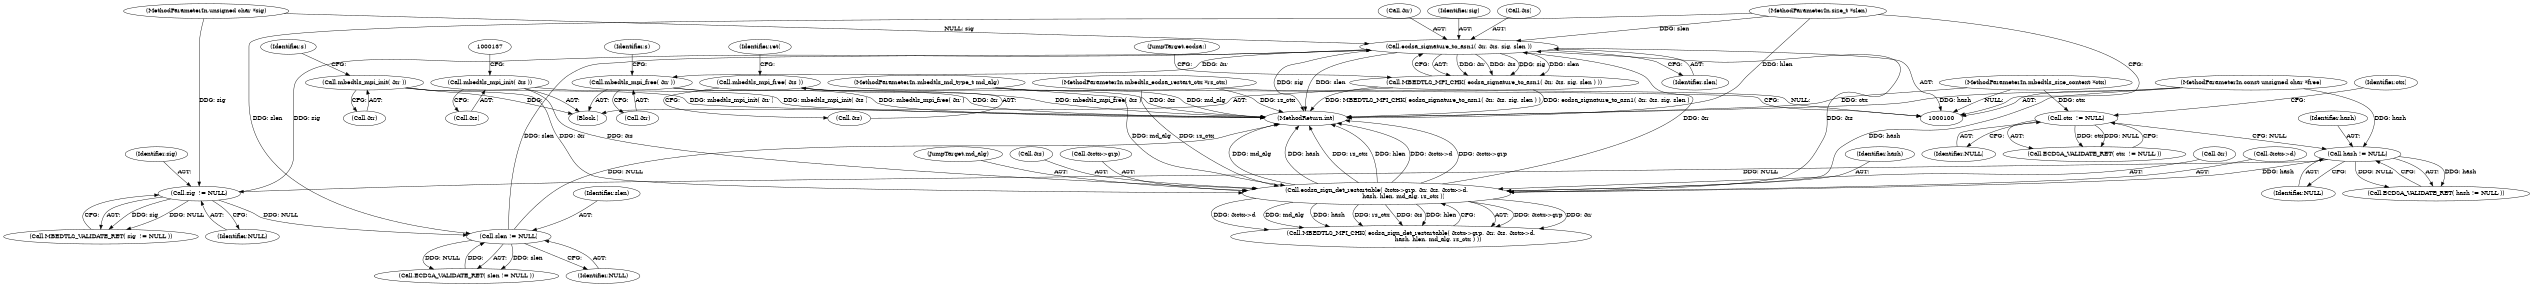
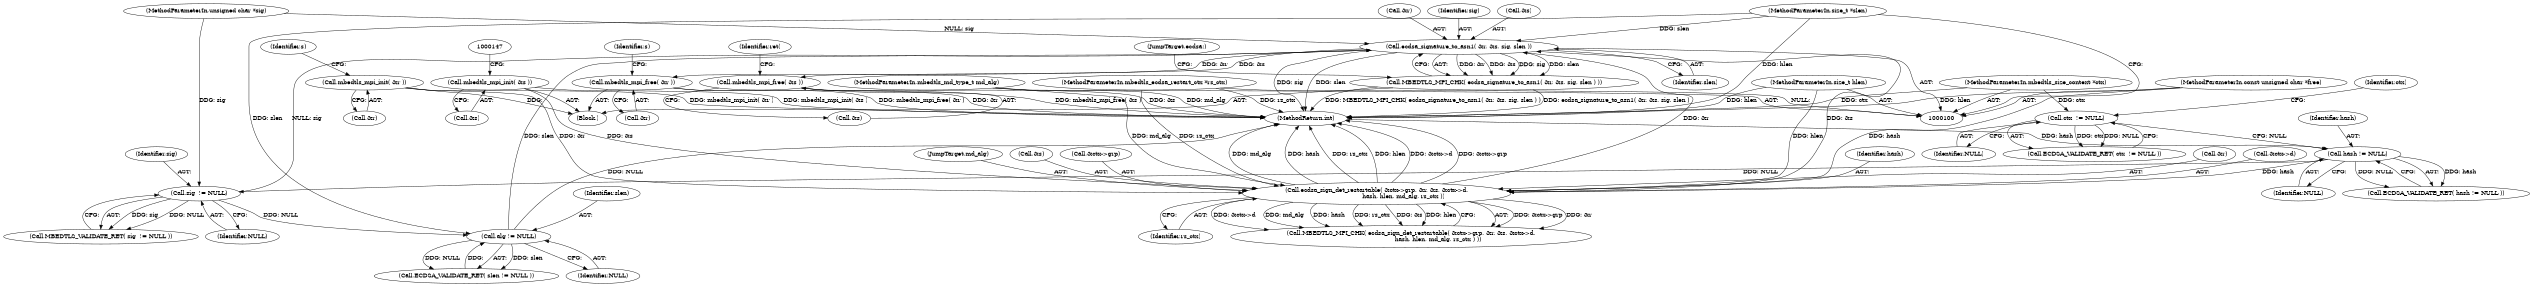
(490, 47) -> (490, 47)
none -> (1212, 70)
none -> (1819, 83)
(1773, 101) -> (1773, 101)
(1955, 101) -> (1955, 101)
(1995, 101) -> (1995, 101)
(2356, 101) -> (1836, 129)
(307, 118) -> (307, 118)
(509, 237) -> (509, 237)
none -> (1176, 237)
